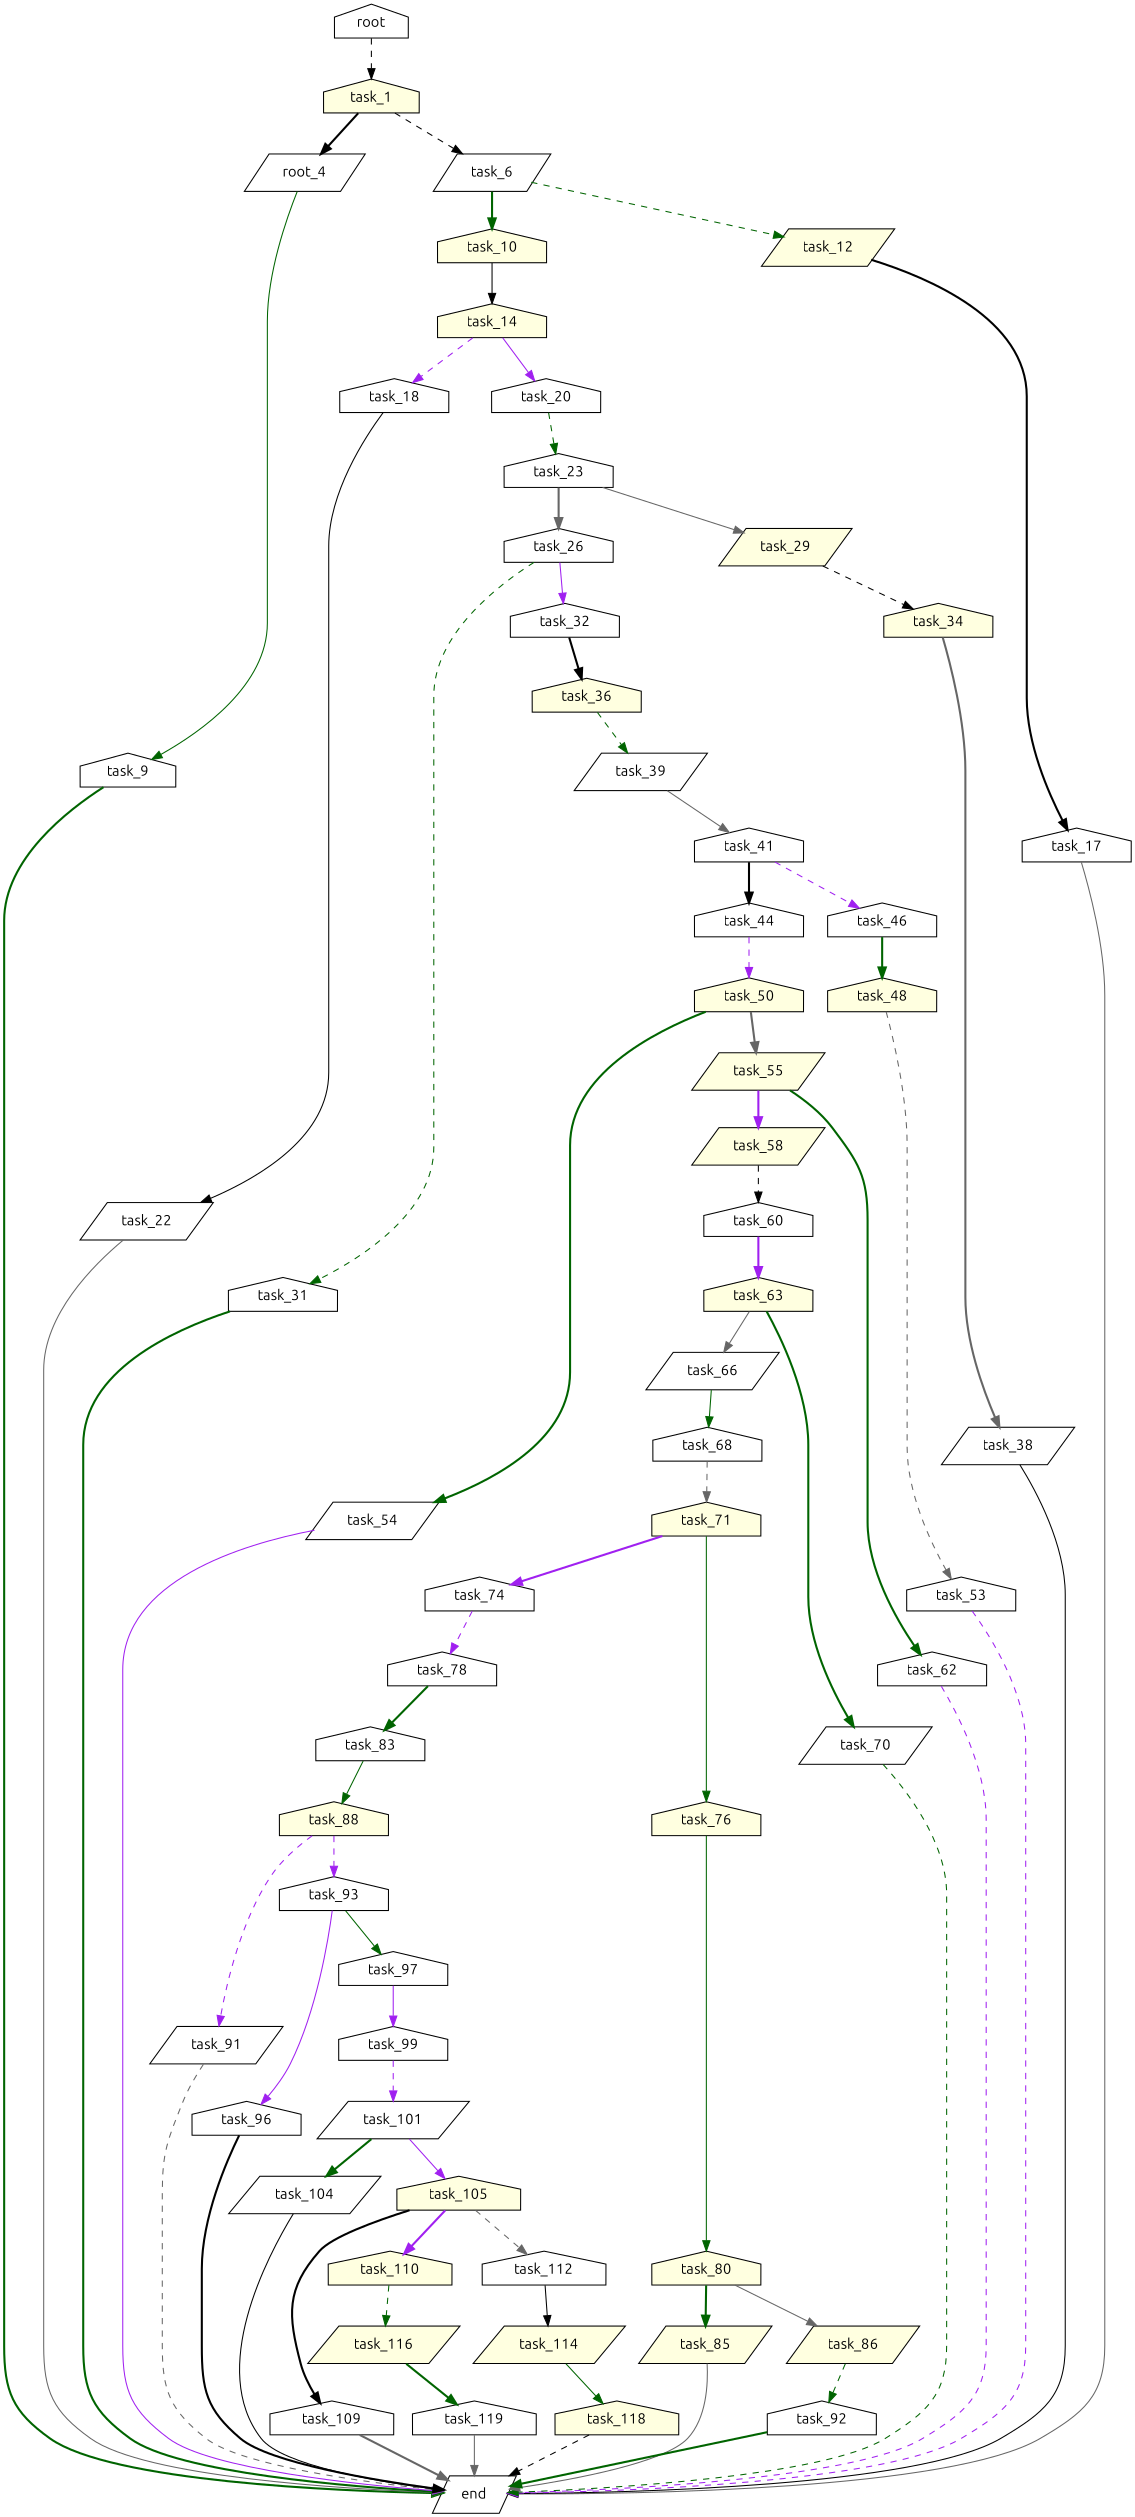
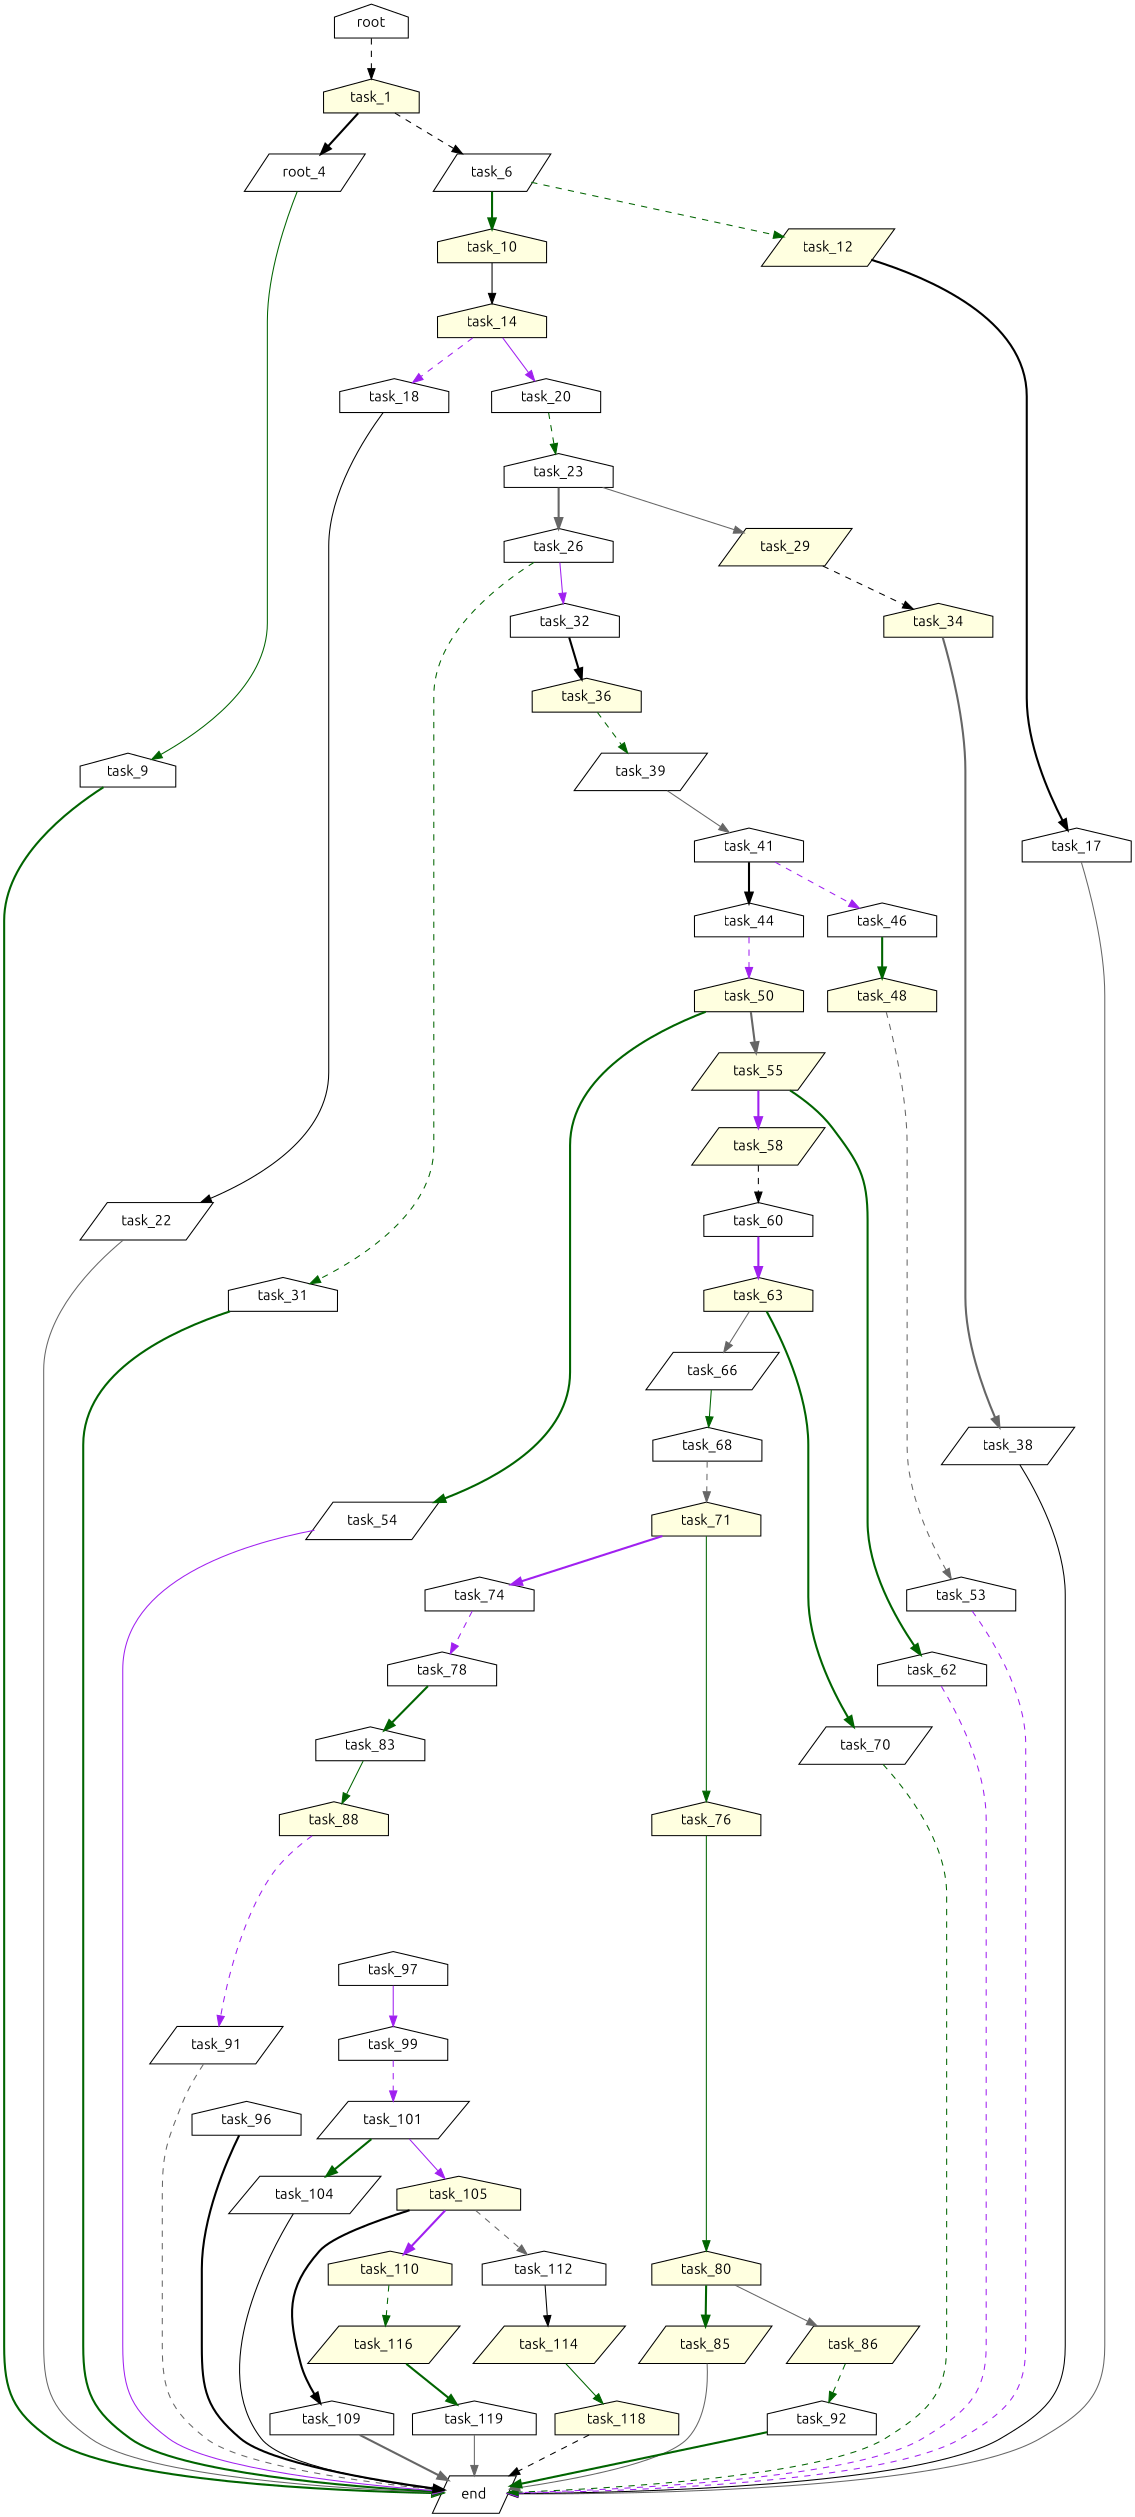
(334, 1895) -> none
